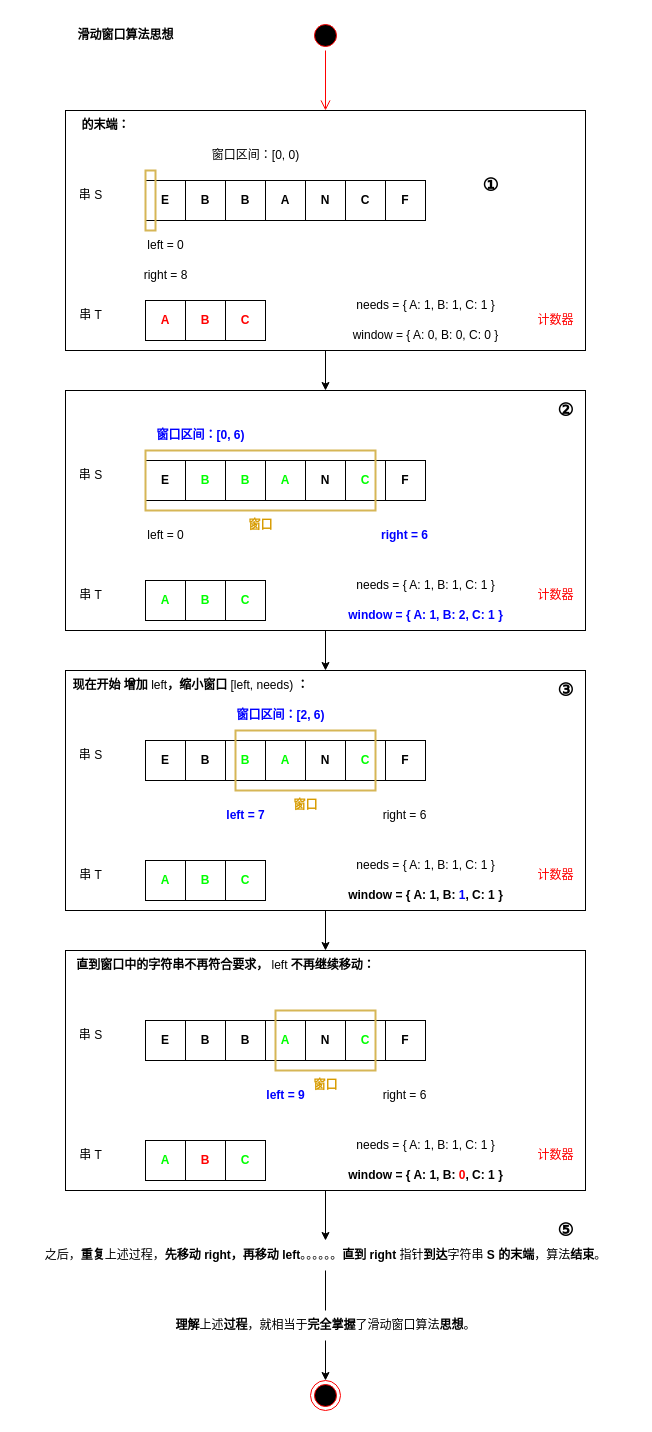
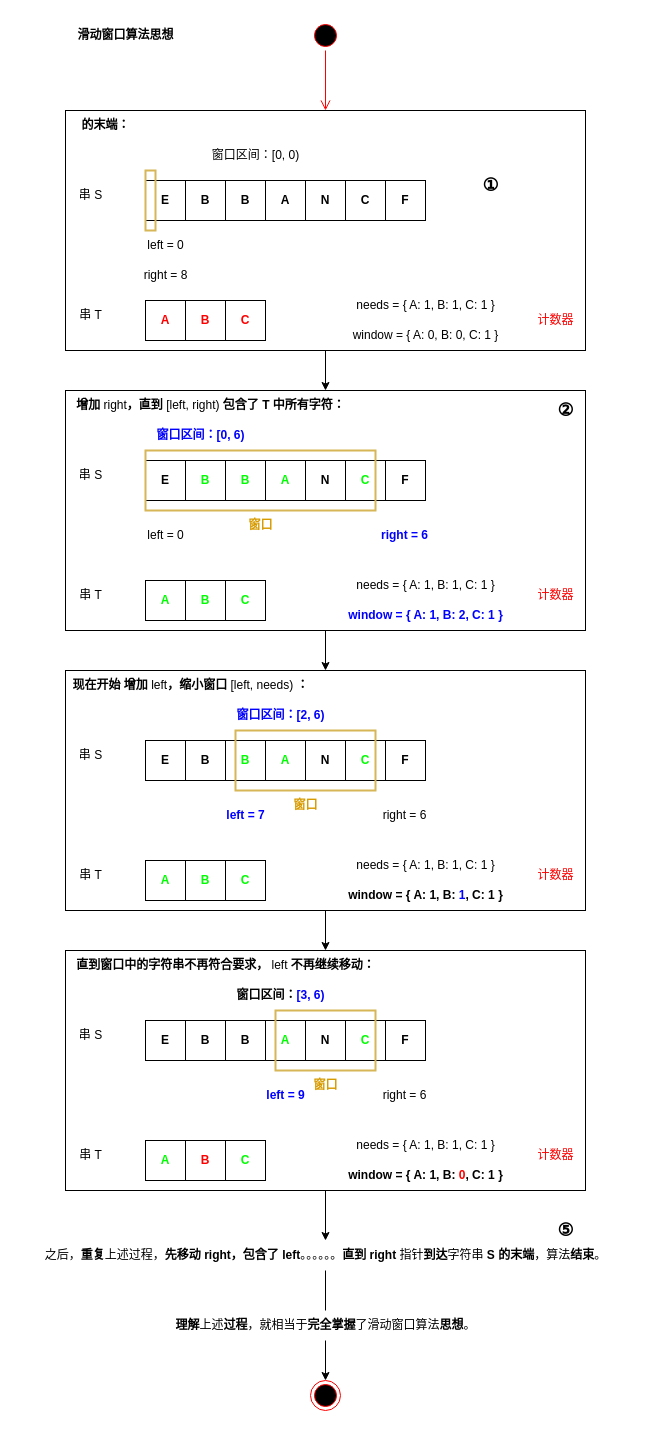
(426, 336) -> (426, 336)
none -> (211, 406)
(566, 691) -> none
none -> (281, 996)
(326, 1256) -> (326, 1256)
